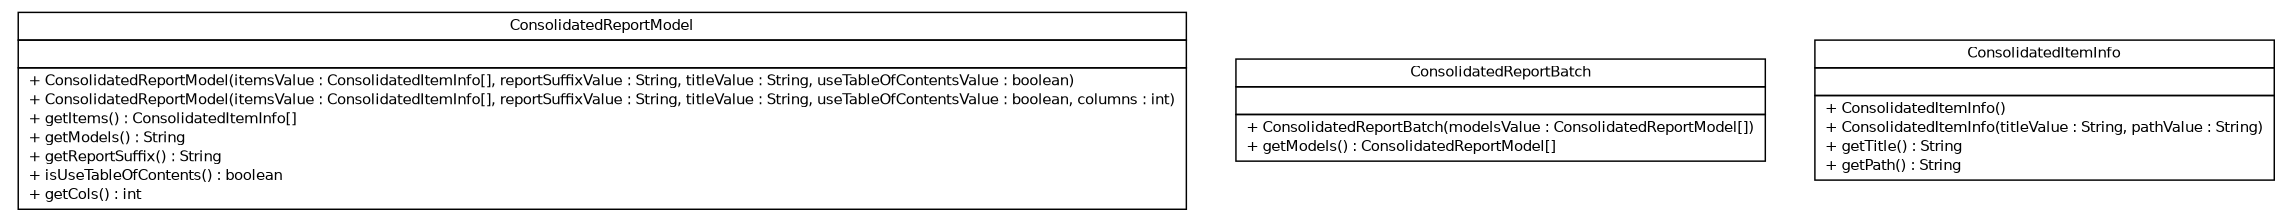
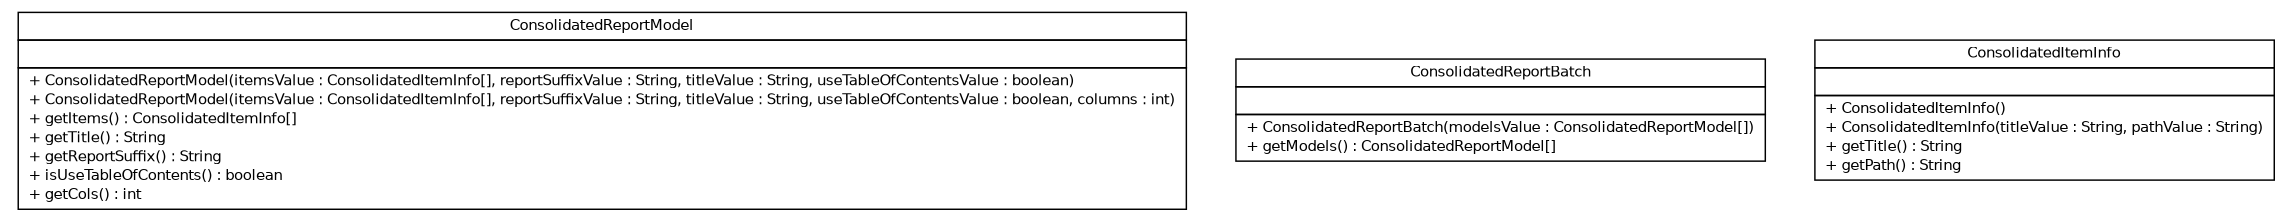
(107, 138) -> (97, 138)
